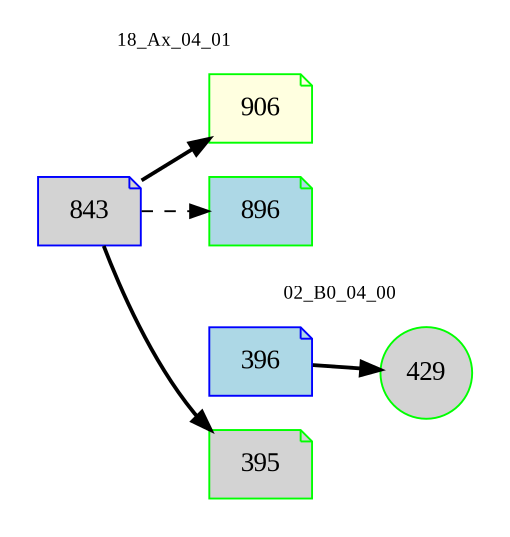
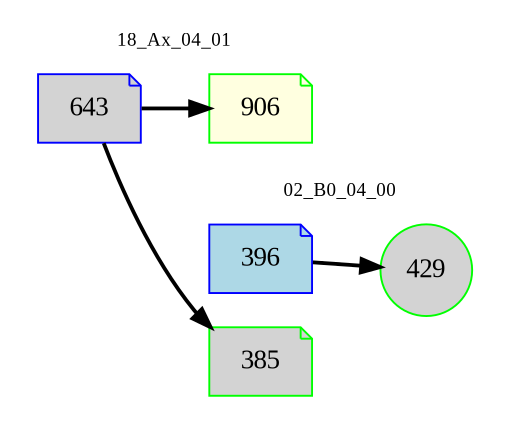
(89, 211) -> (89, 108)
(261, 211) -> none
(261, 464) -> (261, 362)
